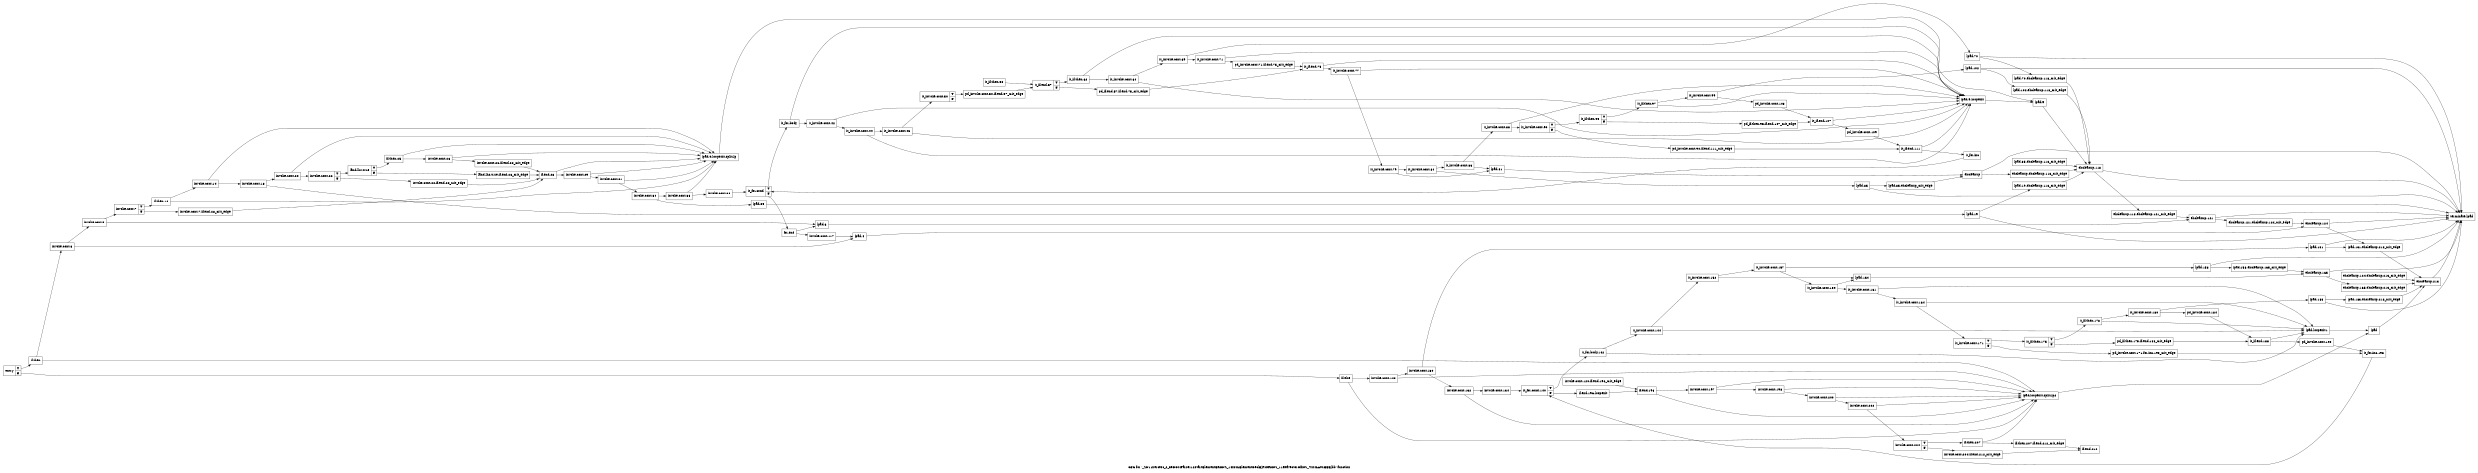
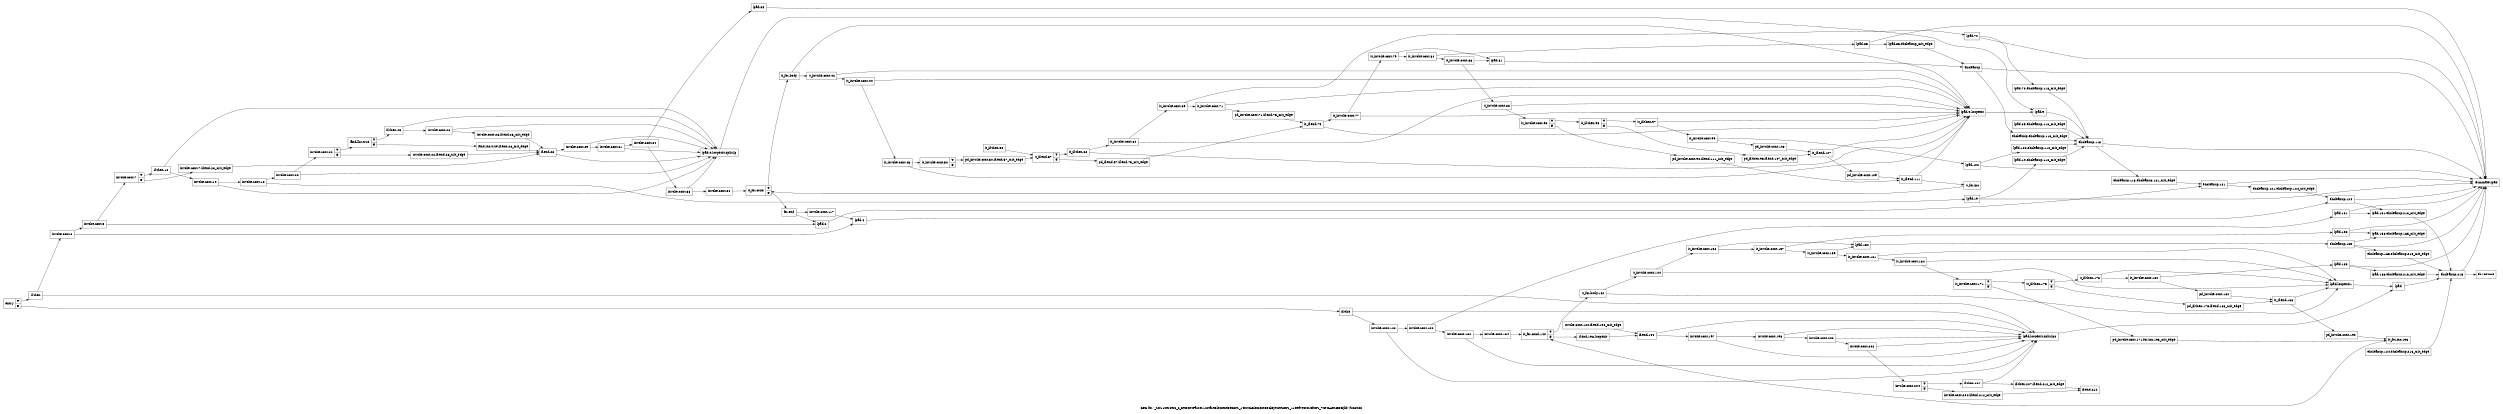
(2294, 271) -> (2364, 240)
none -> (2486, 275)
